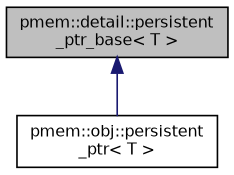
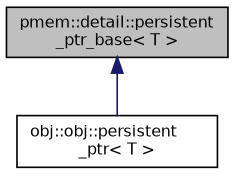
(117, 141) -> (117, 141)
